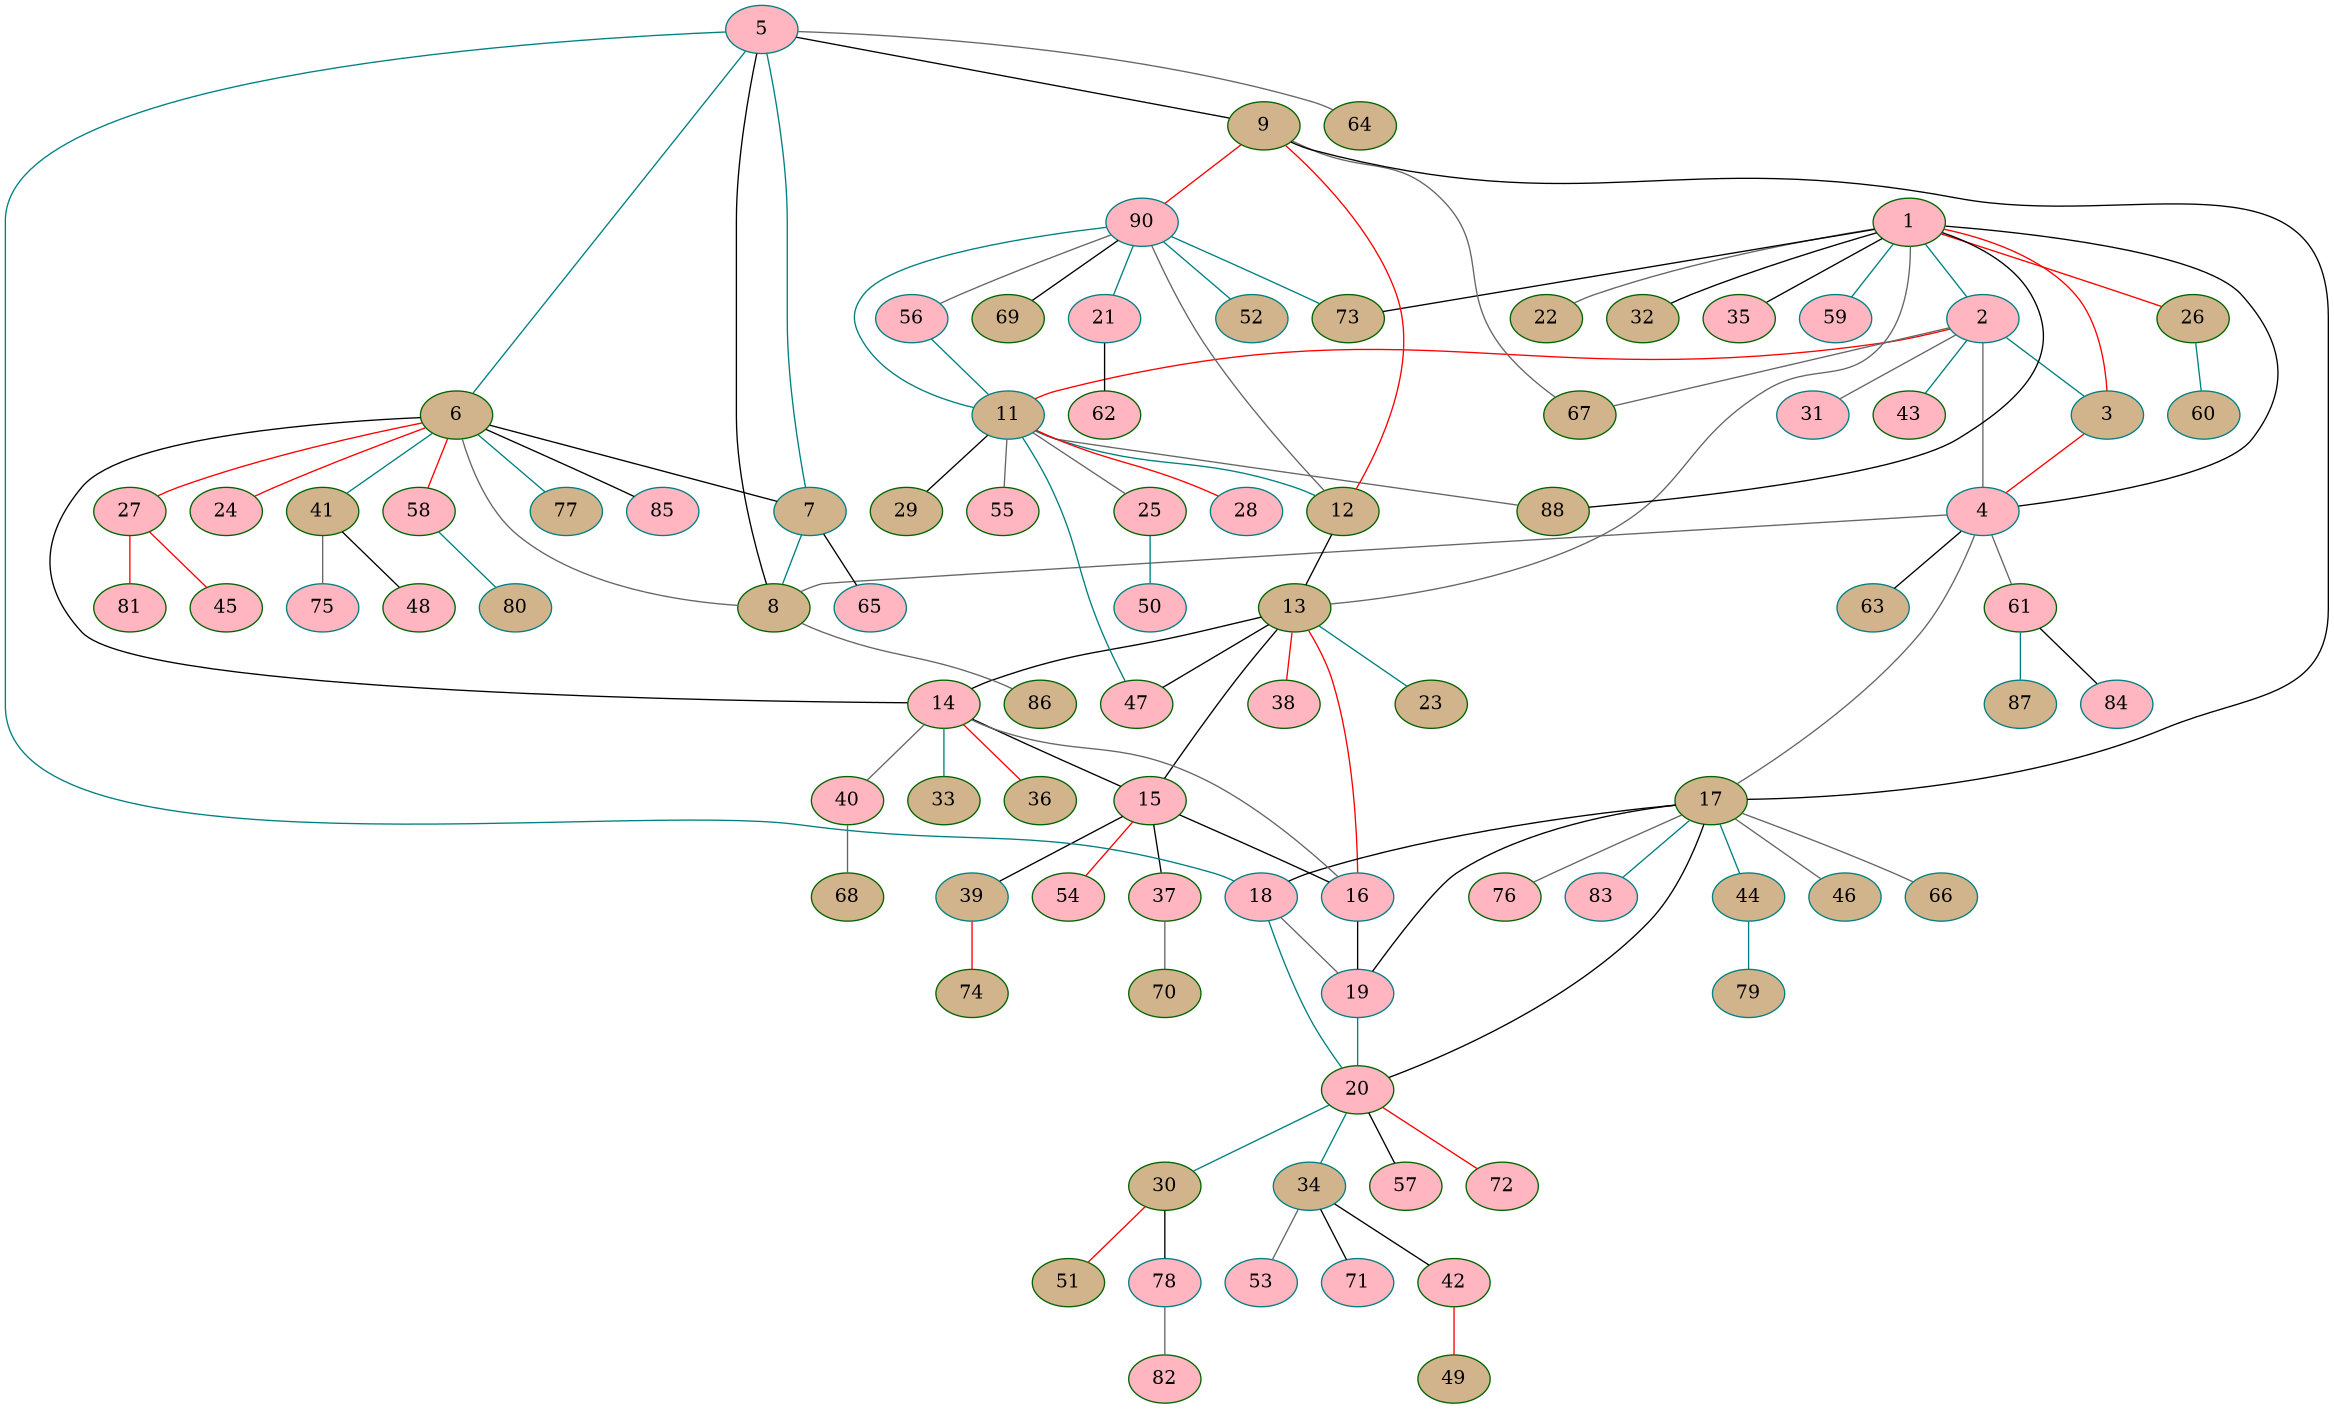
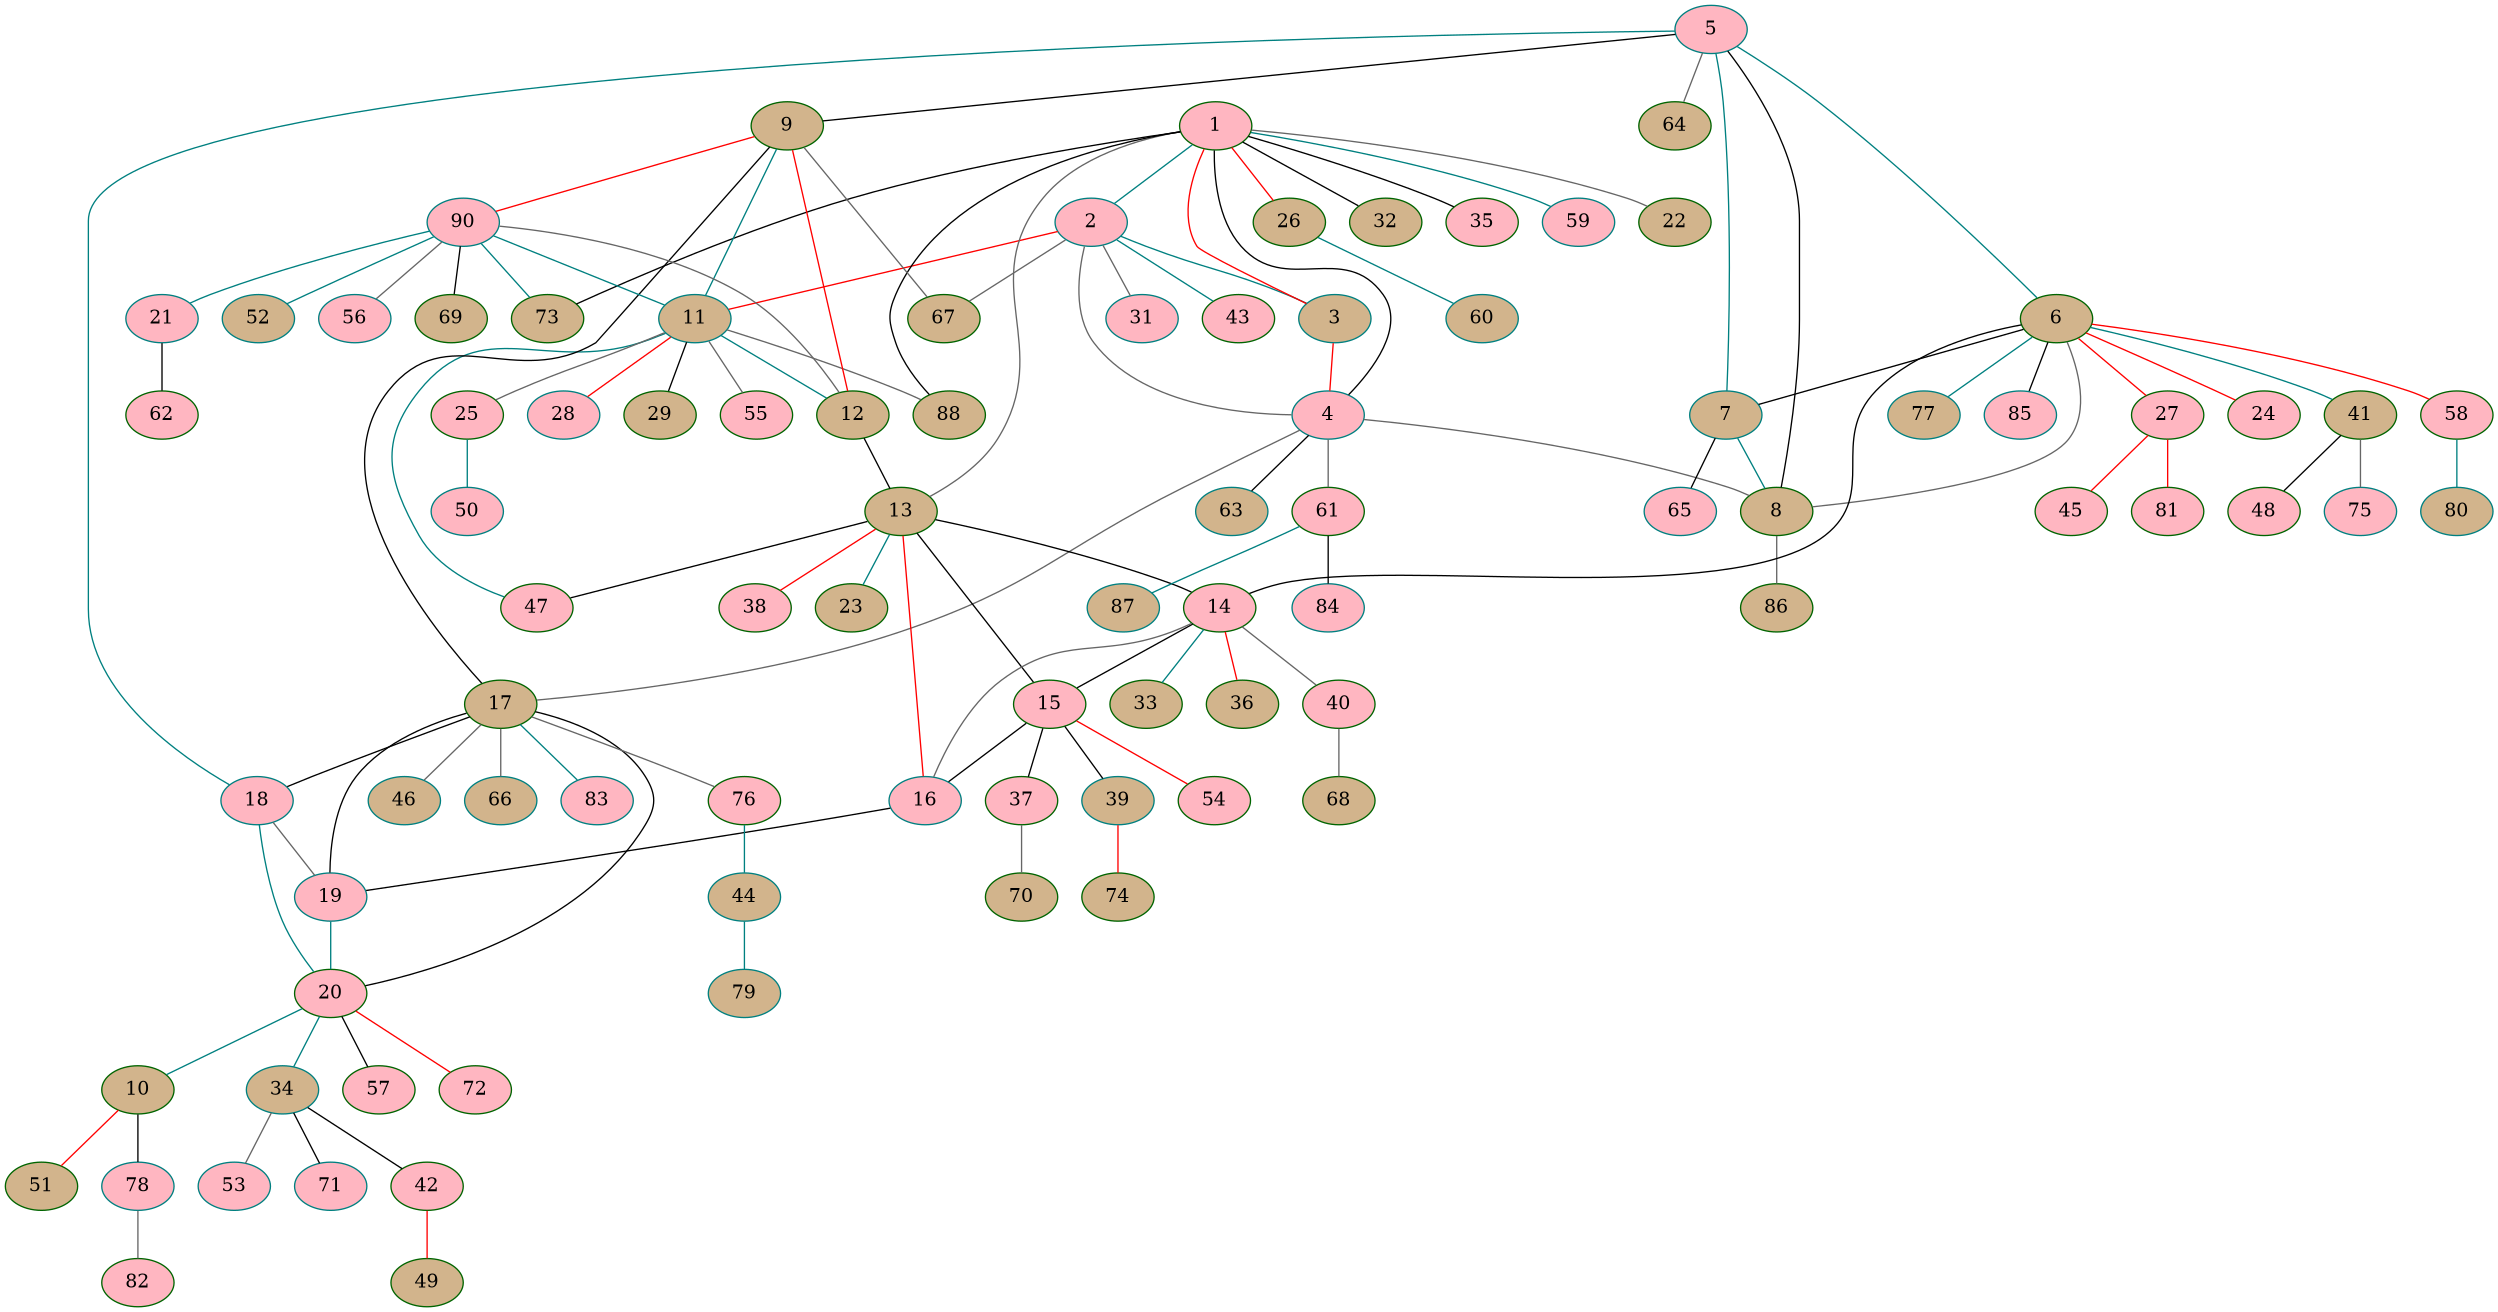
(960, 367) -> (741, 222)
(1730, 849) -> (744, 849)
(1165, 1186) -> (138, 1090)
